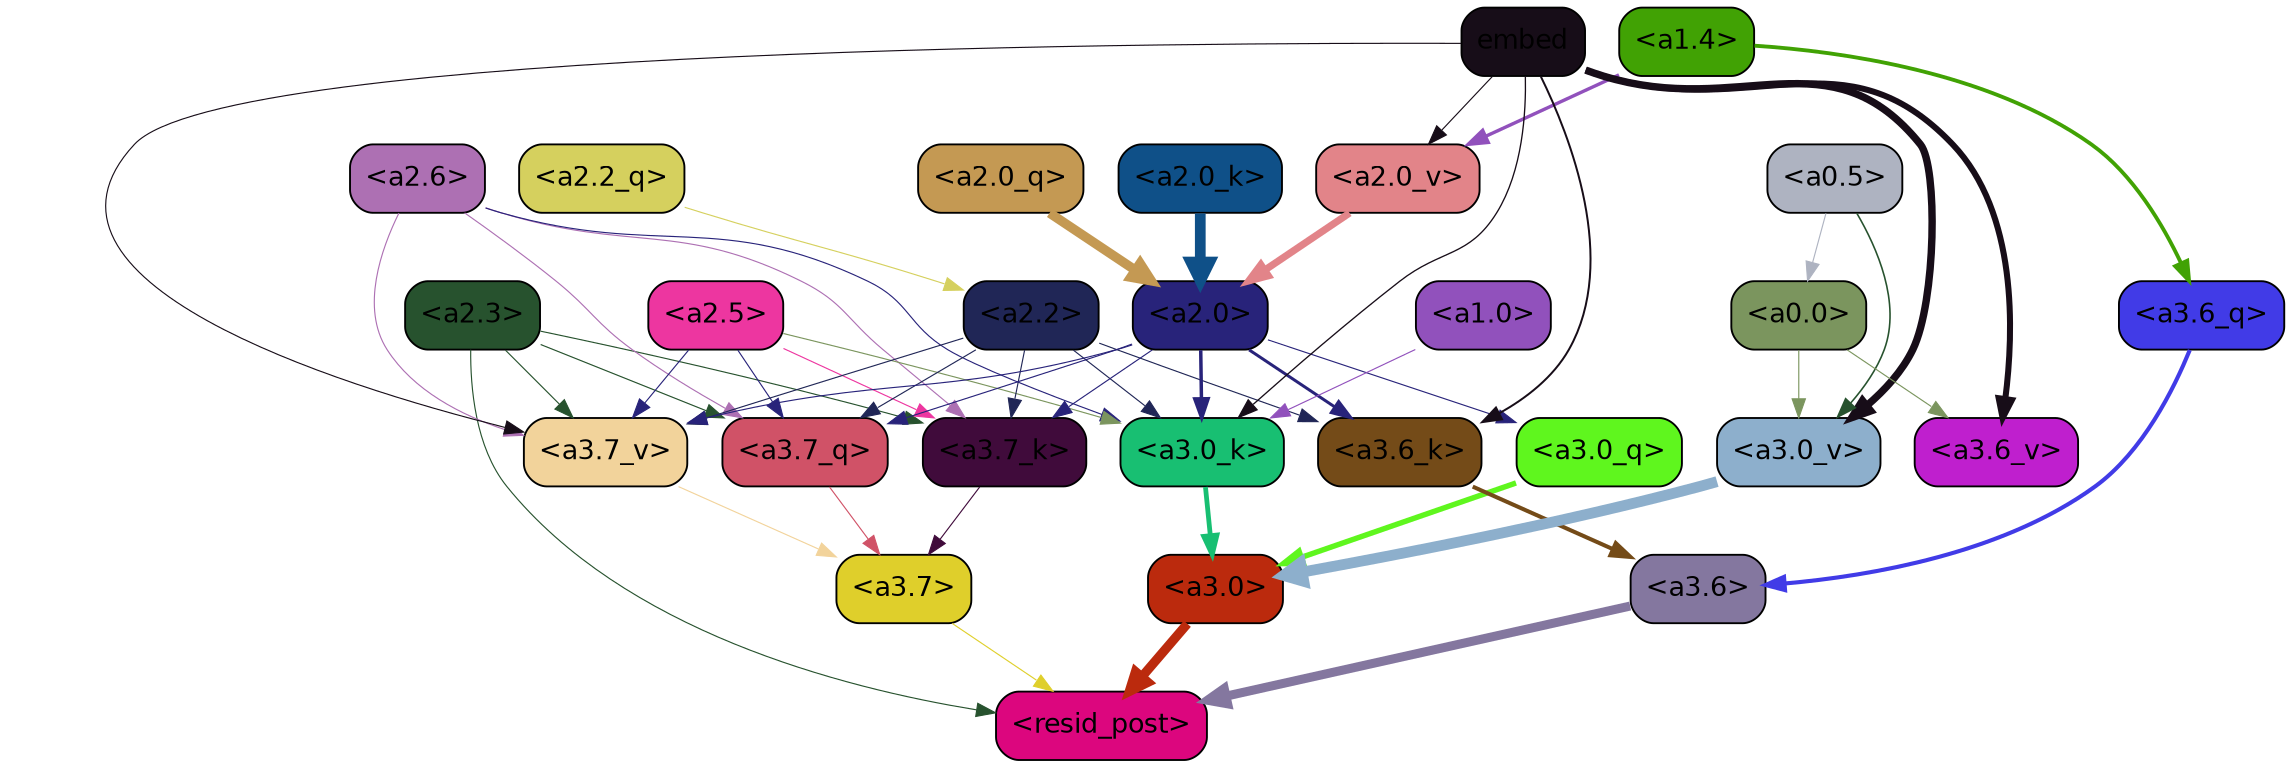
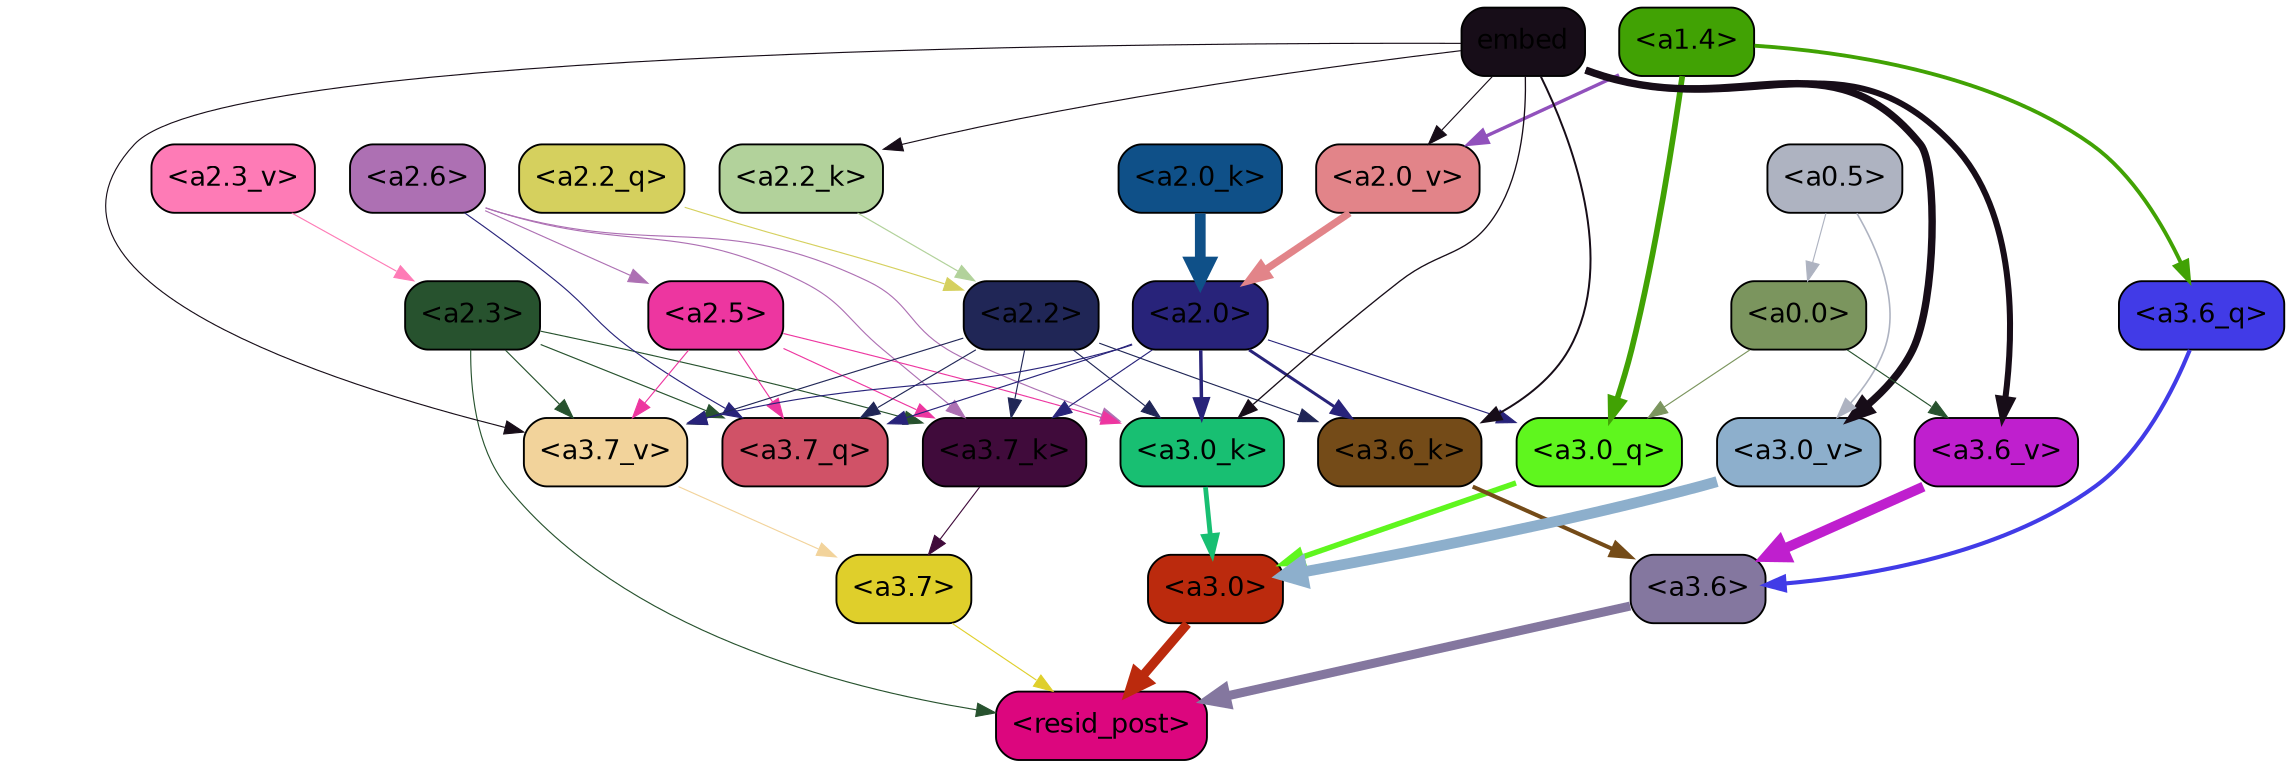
none -> (233, 179)
none -> (801, 179)
(1001, 179) -> none
none -> (1655, 239)
(813, 259) -> (813, 259)
(1890, 310) -> (1890, 310)
(592, 315) -> (592, 315)
(1483, 315) -> none
(388, 350) -> (558, 243)
(863, 353) -> (863, 353)
(748, 366) -> (748, 366)
(1799, 374) -> (1707, 378)
(667, 377) -> (667, 377)
(1902, 387) -> (1902, 387)
(849, 513) -> none
none -> (1853, 518)
